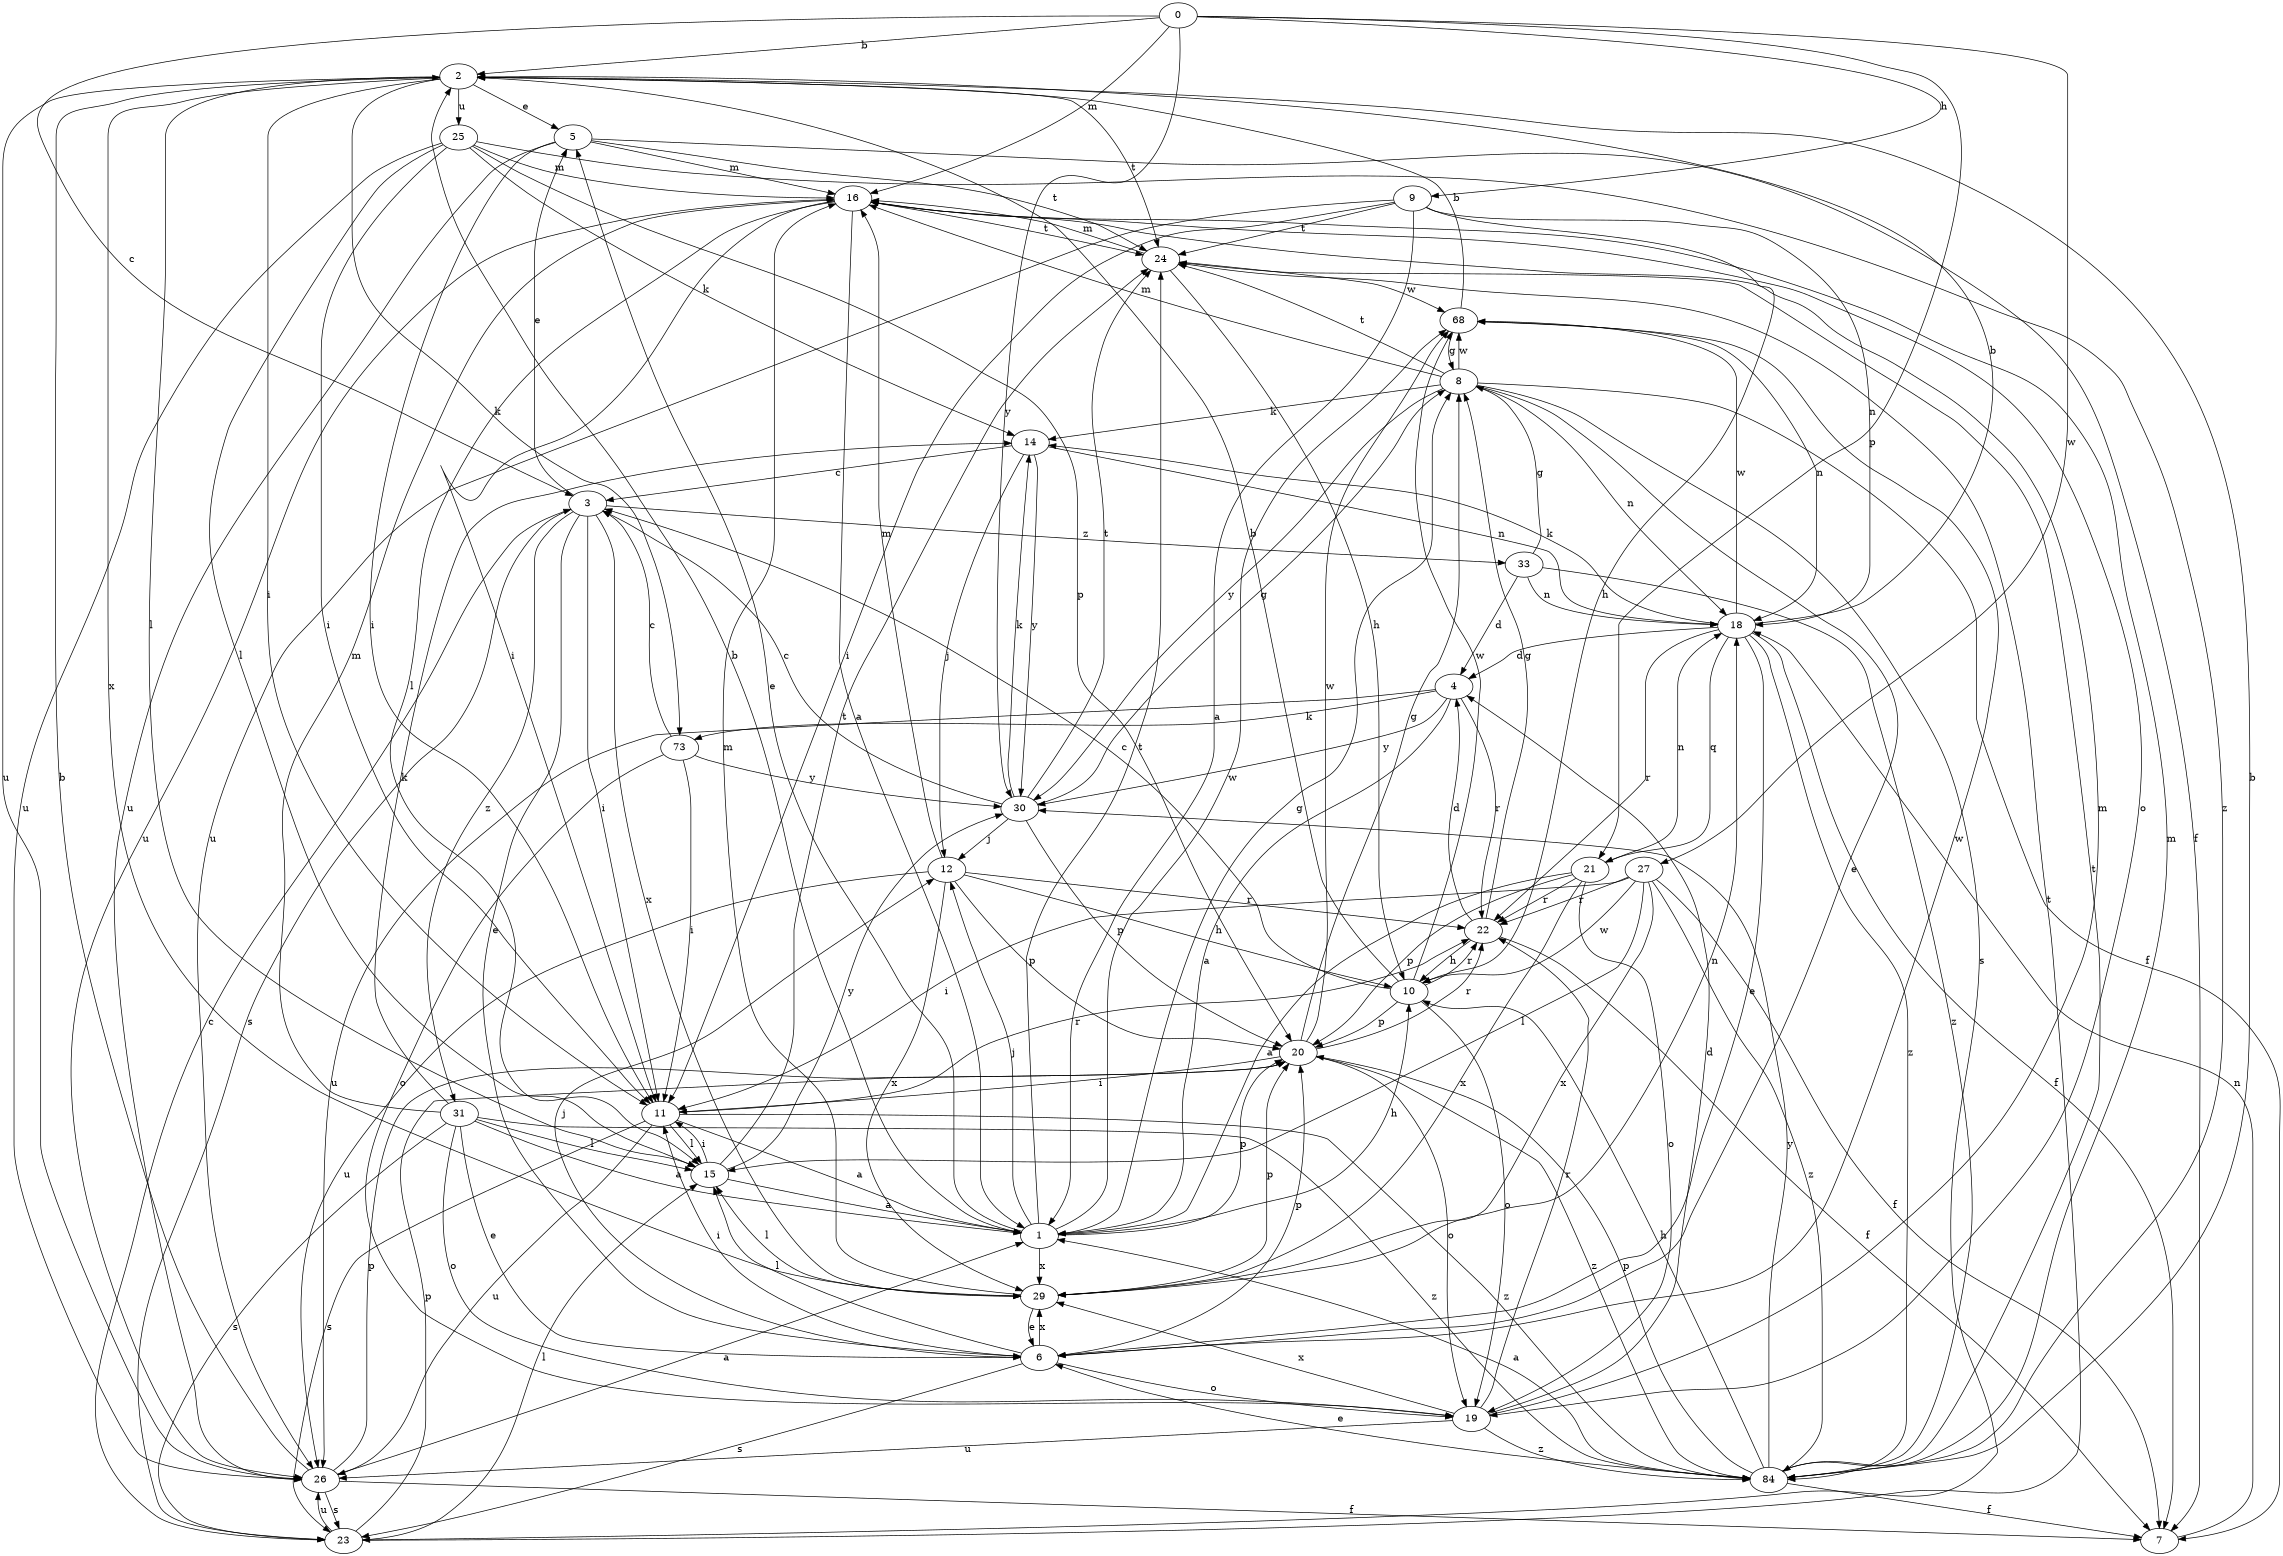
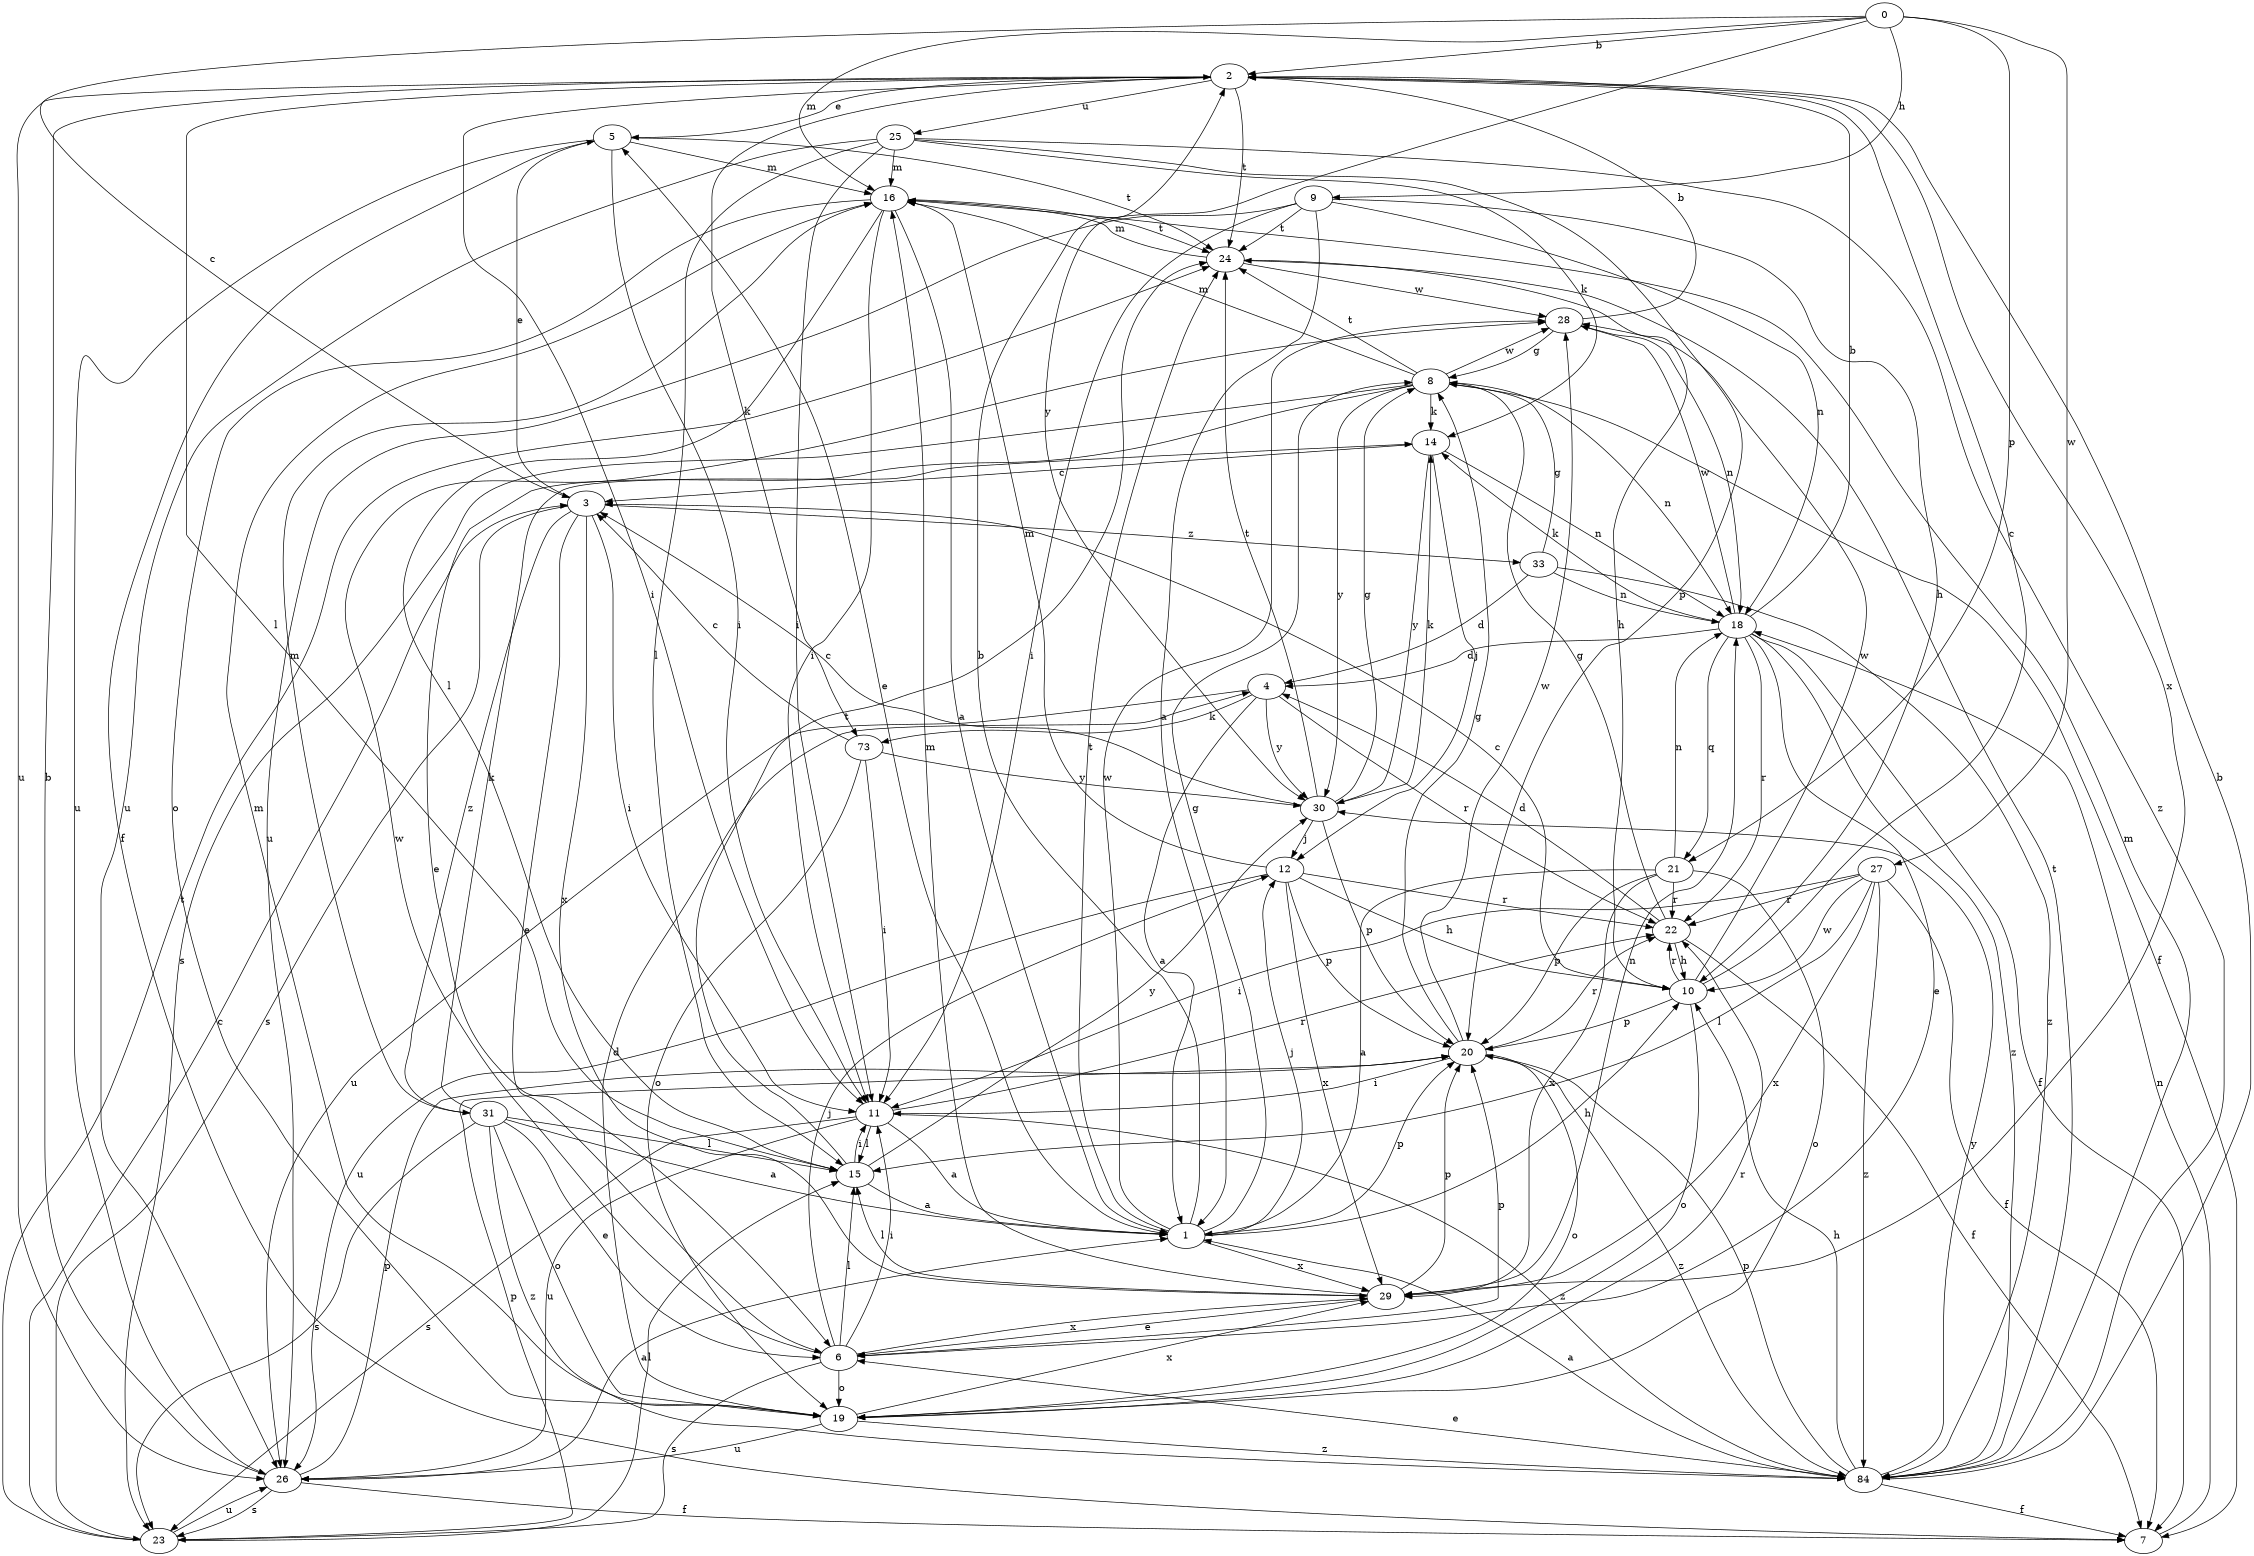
(1459, 321) -> (1564, 321)
(1253, 534) -> (2012, 534)
(205, 711) -> none
